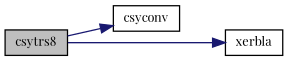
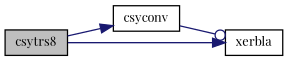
none -> (197, 30)
